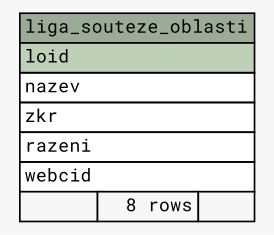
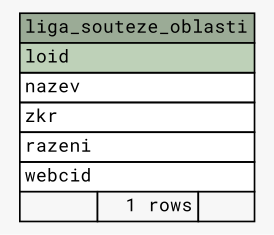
(159, 206) -> (159, 206)
